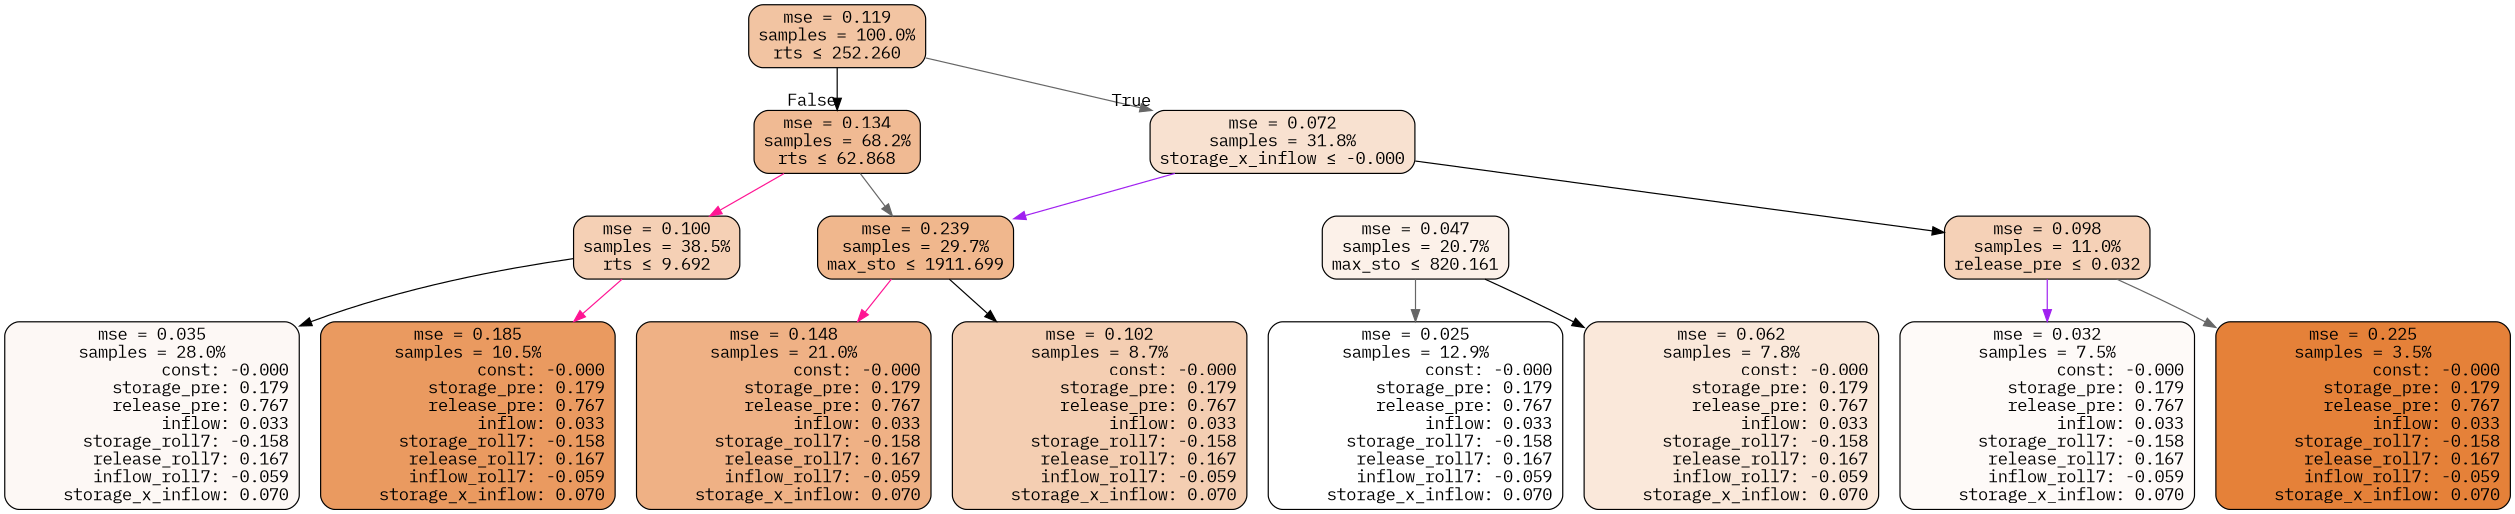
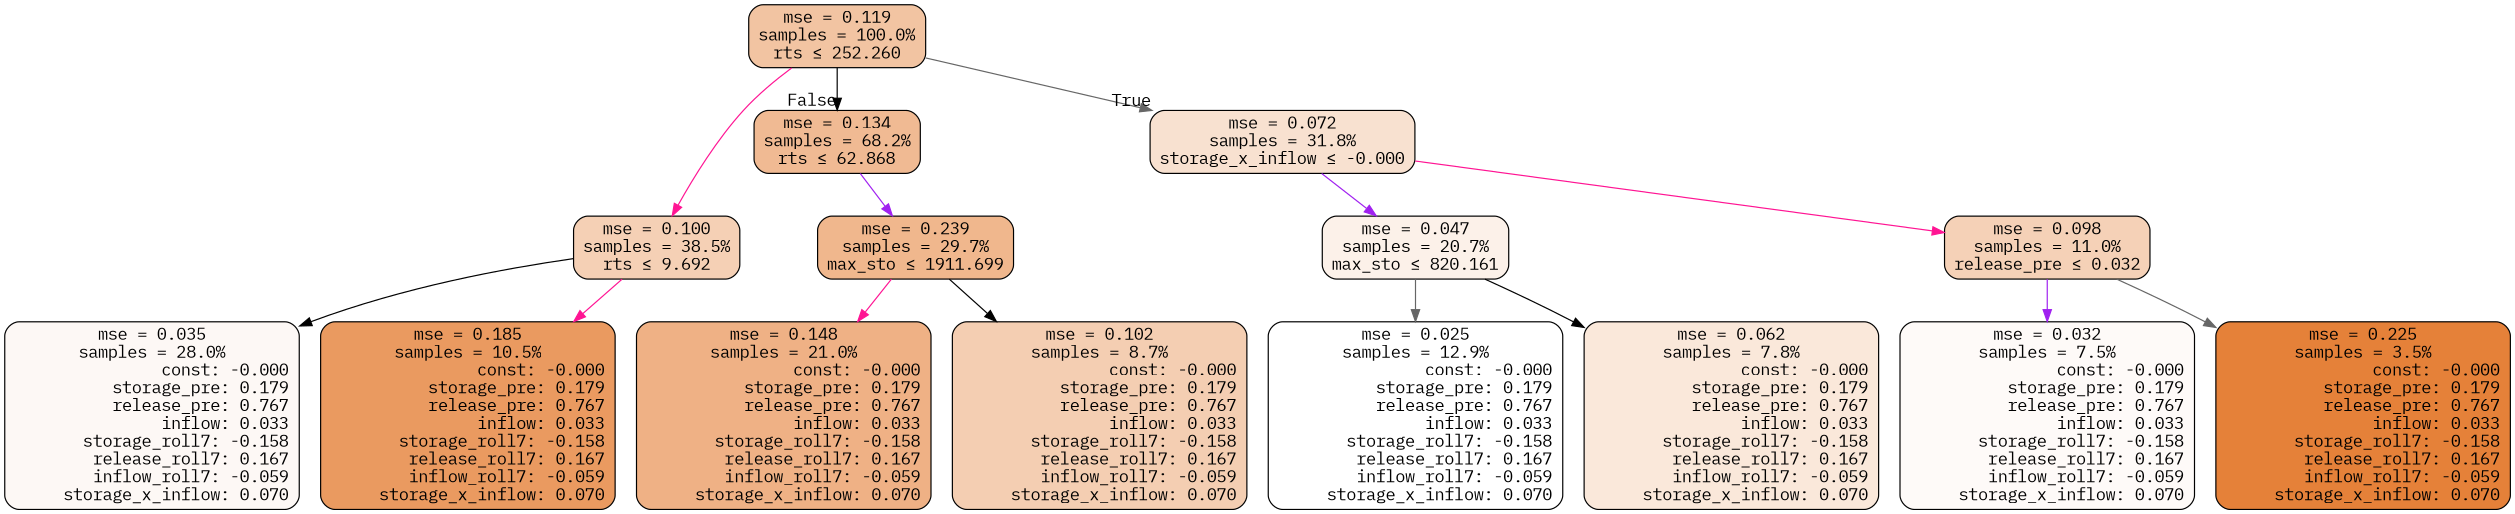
(873, 190) -> (873, 190)
(752, 192) -> (727, 130)
(1100, 194) -> (1344, 191)
(1674, 196) -> (1674, 196)
